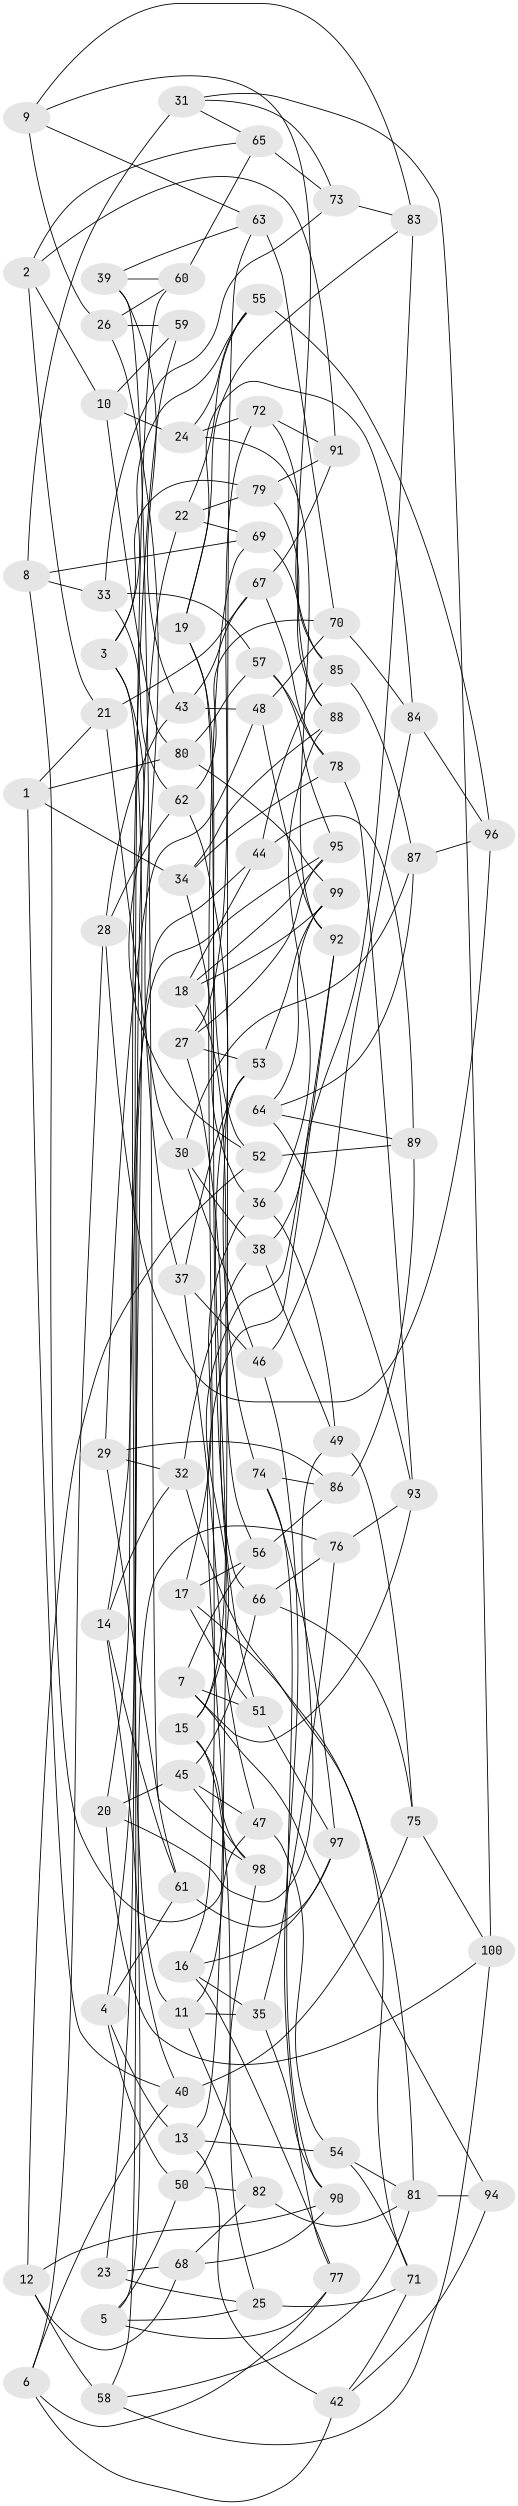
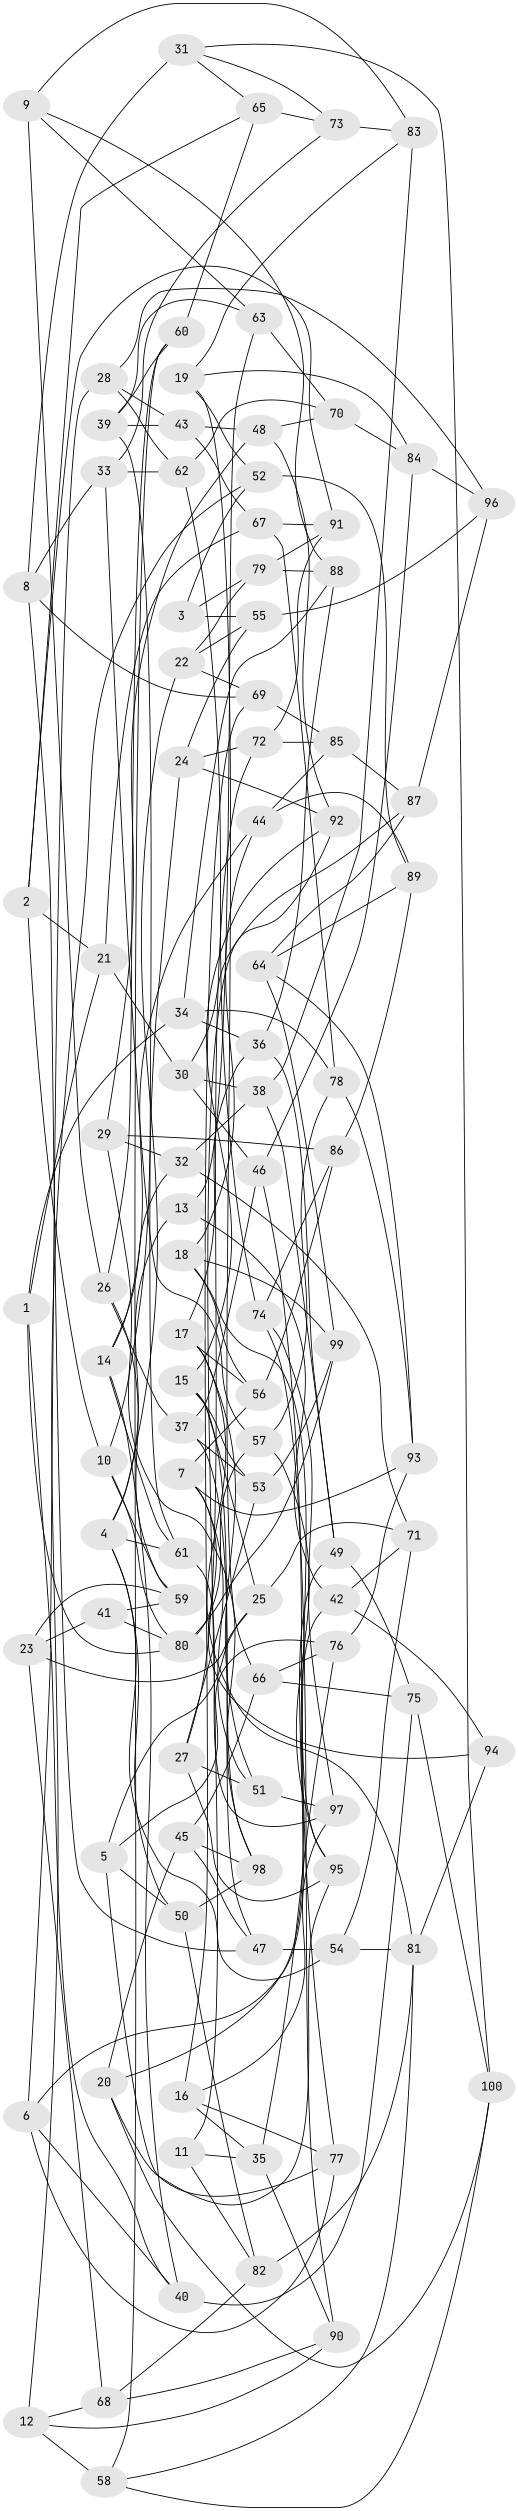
(138, 1335) -> none
none -> (104, 1614)
(259, 2146) -> (158, 1860)
